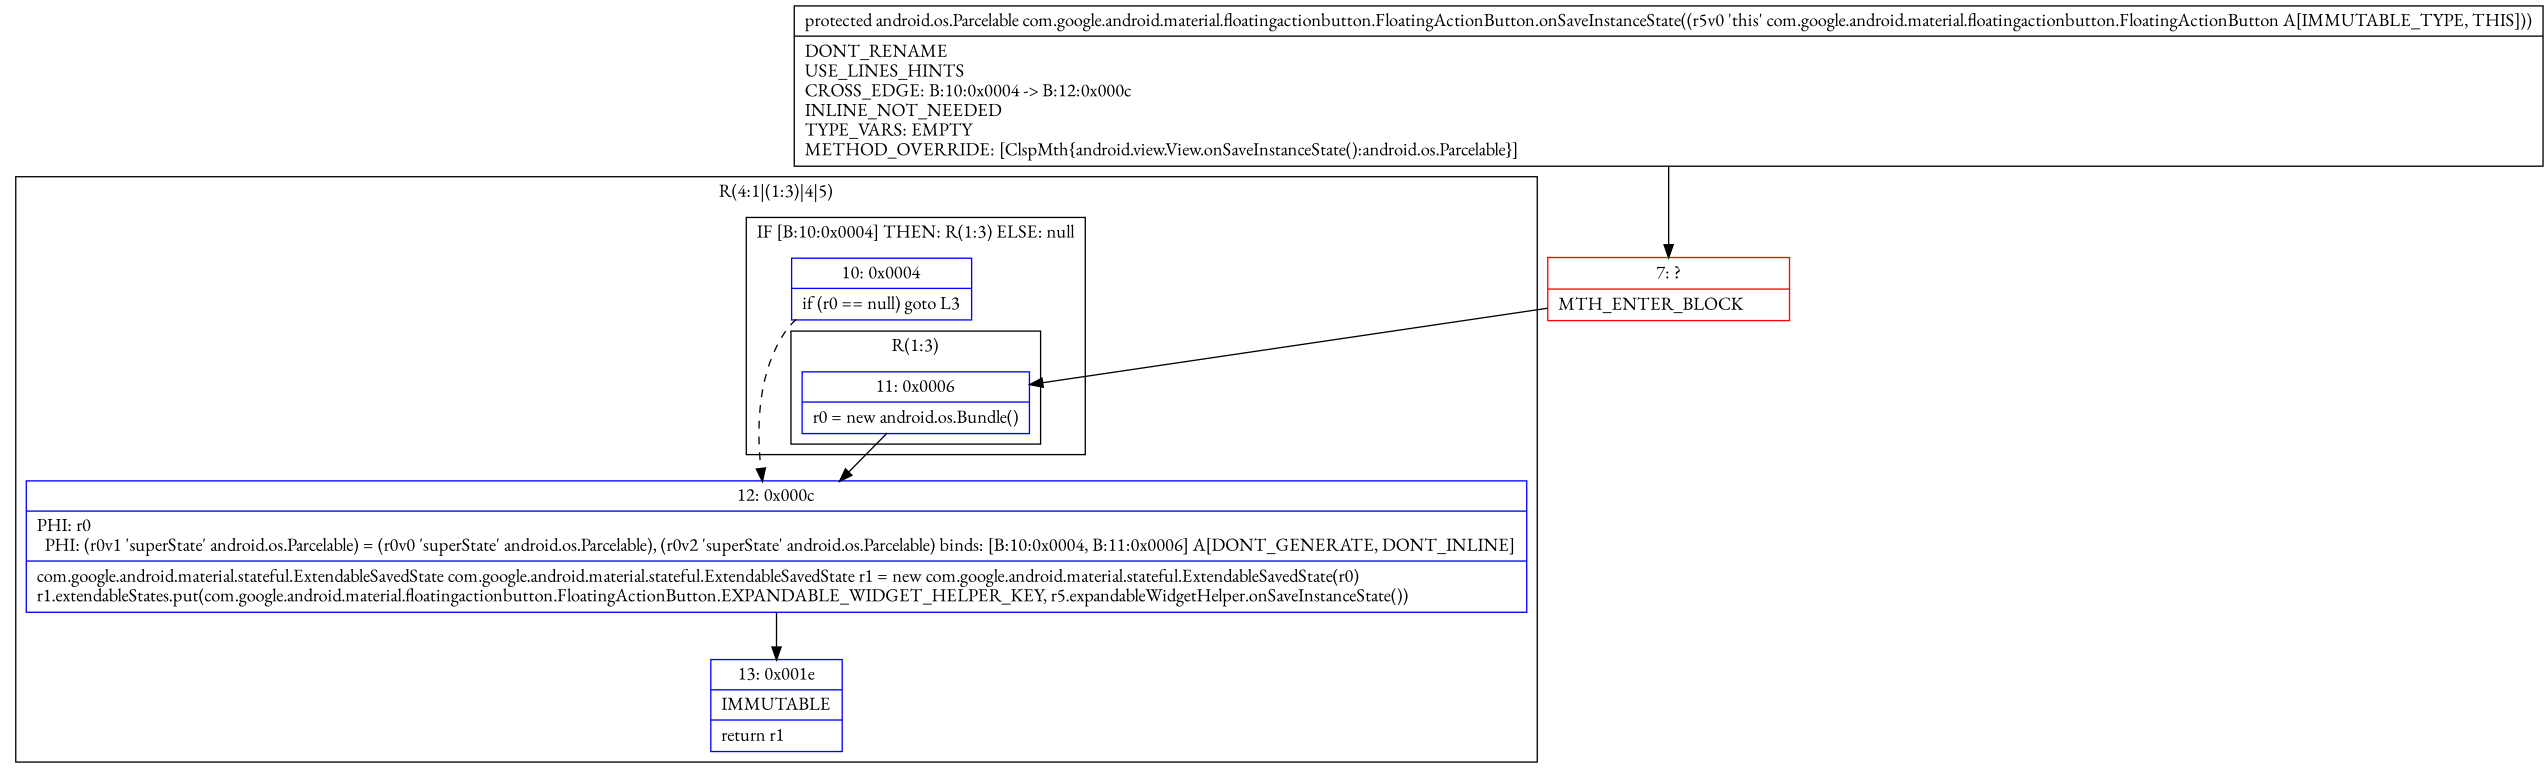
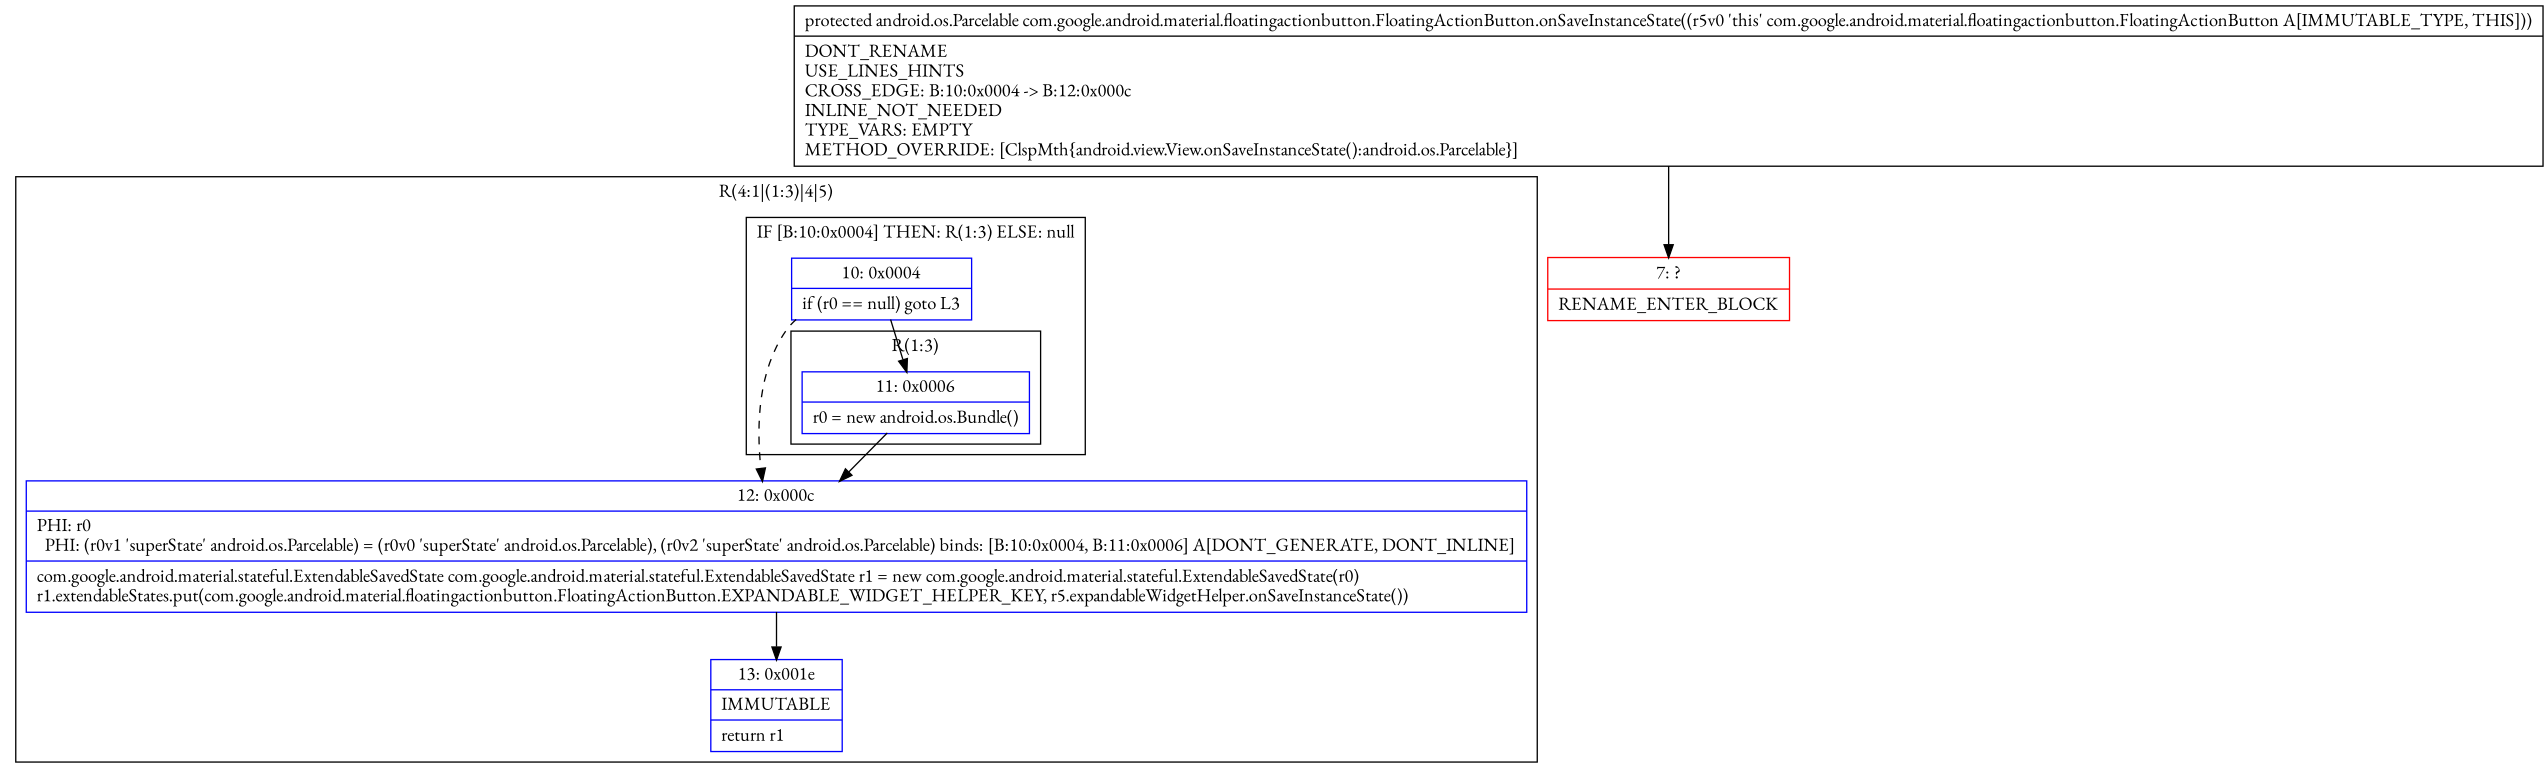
(1652, 304) -> (1669, 304)
(1295, 345) -> (897, 340)
